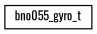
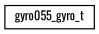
(48, 17) -> (50, 17)
